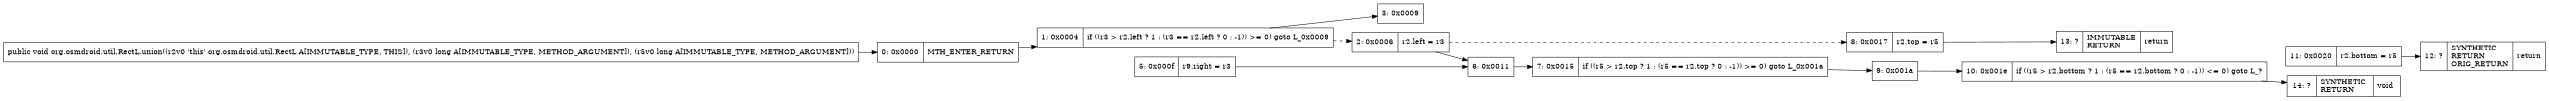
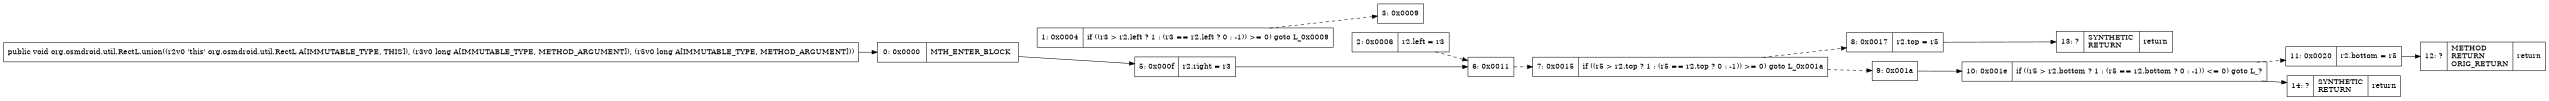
(1321, 22) -> (1321, 22)
(2112, 38) -> (2111, 38)
(1340, 41) -> none
(1645, 42) -> (1802, 53)
(1025, 47) -> (1074, 60)
(2474, 48) -> (2469, 48)
(971, 52) -> (971, 52)
(1449, 55) -> (1449, 55)
none -> (2269, 61)
(1207, 67) -> (1207, 67)
(1521, 67) -> (1521, 67)
(1847, 70) -> (1847, 70)
(2386, 86) -> (2384, 86)
